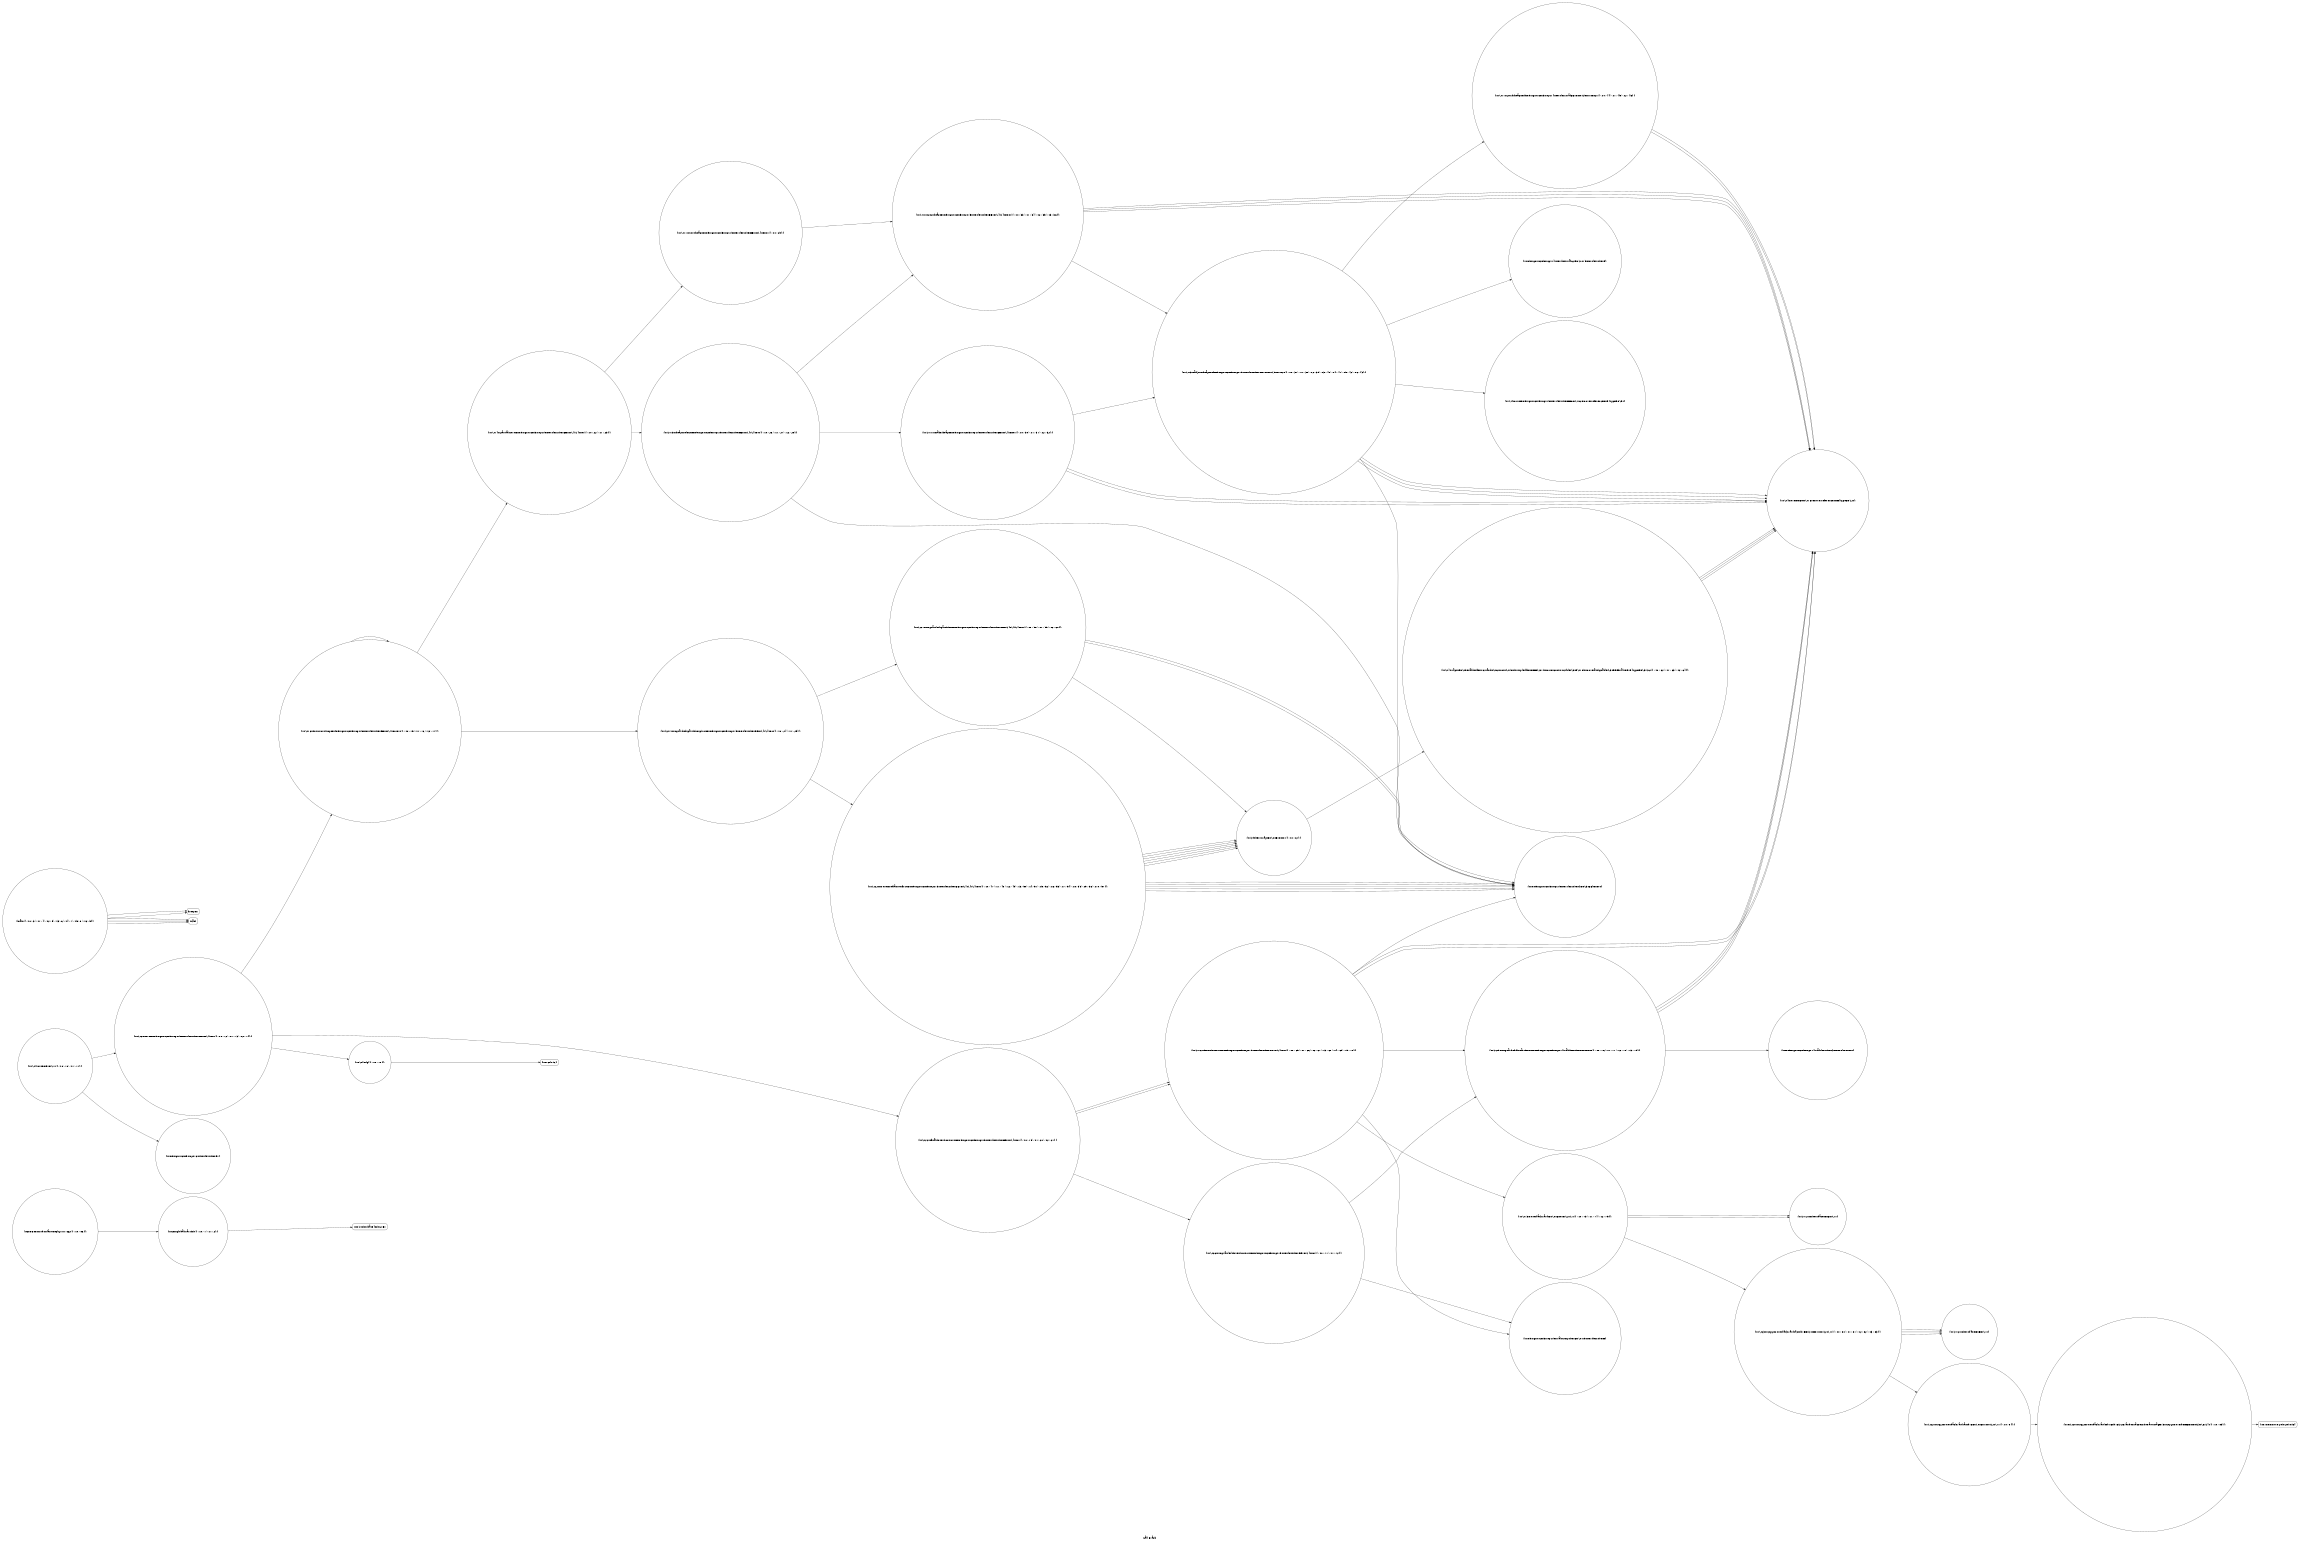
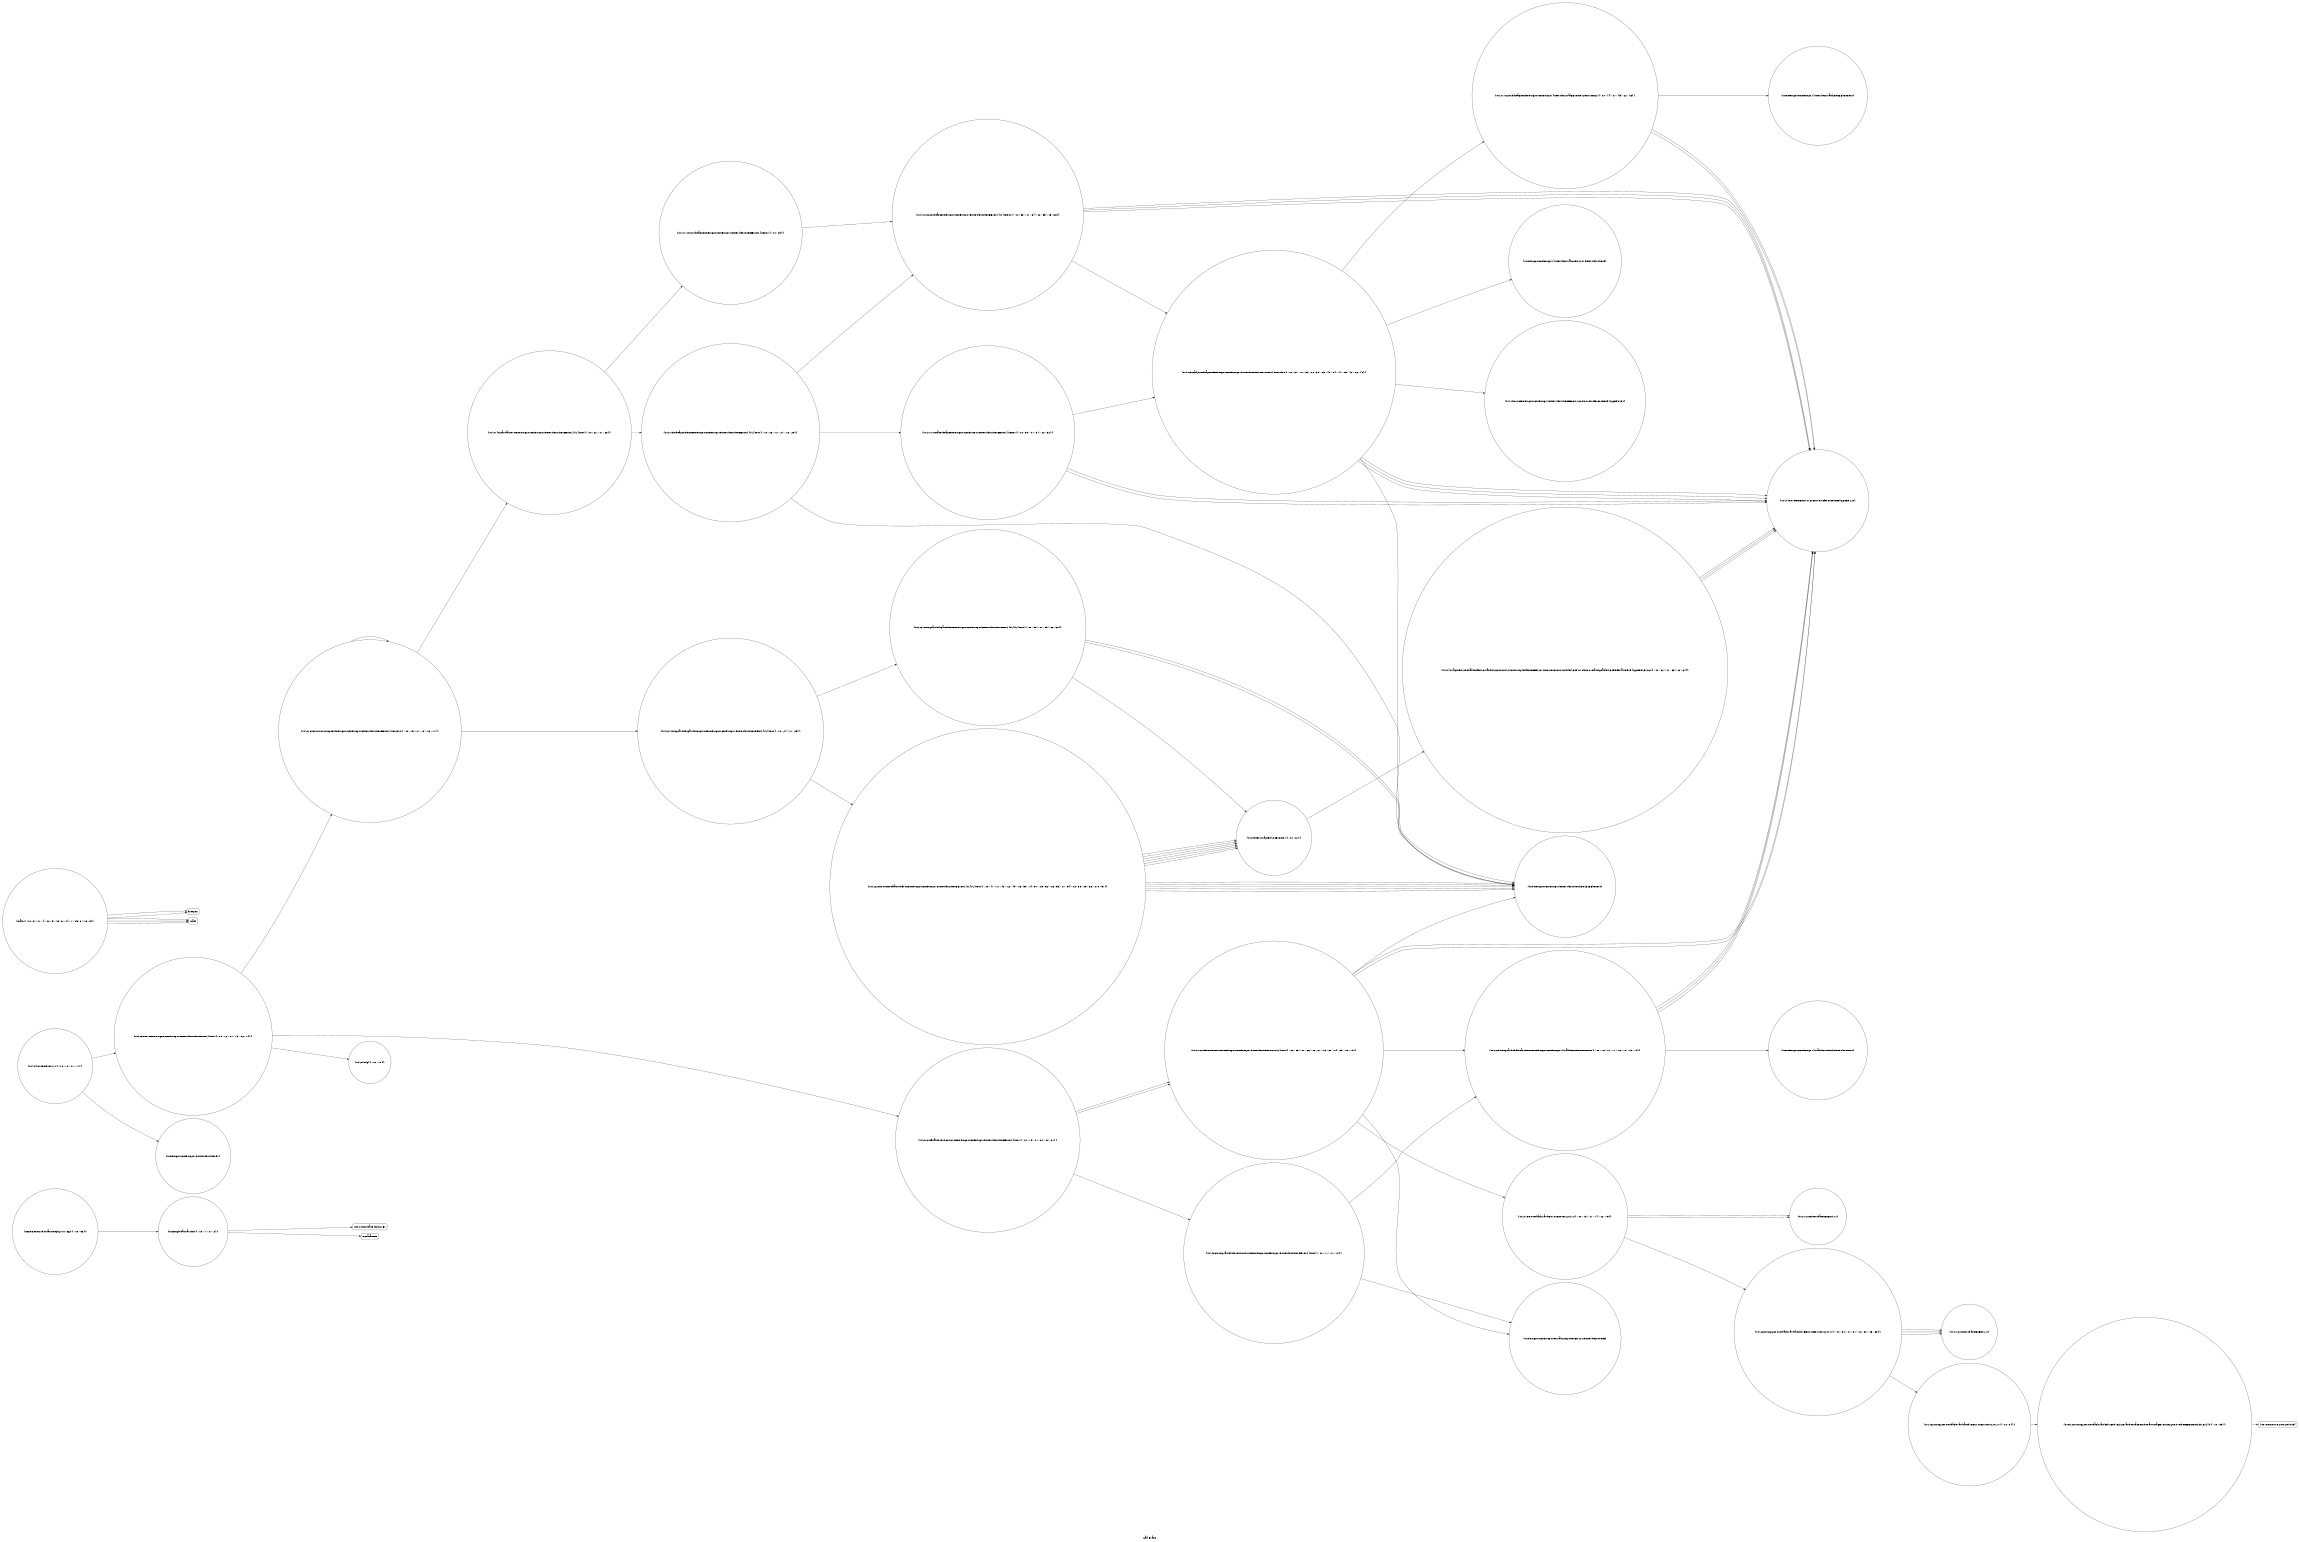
none -> (1818, 96)
(549, 1062) -> none
none -> (370, 1236)
